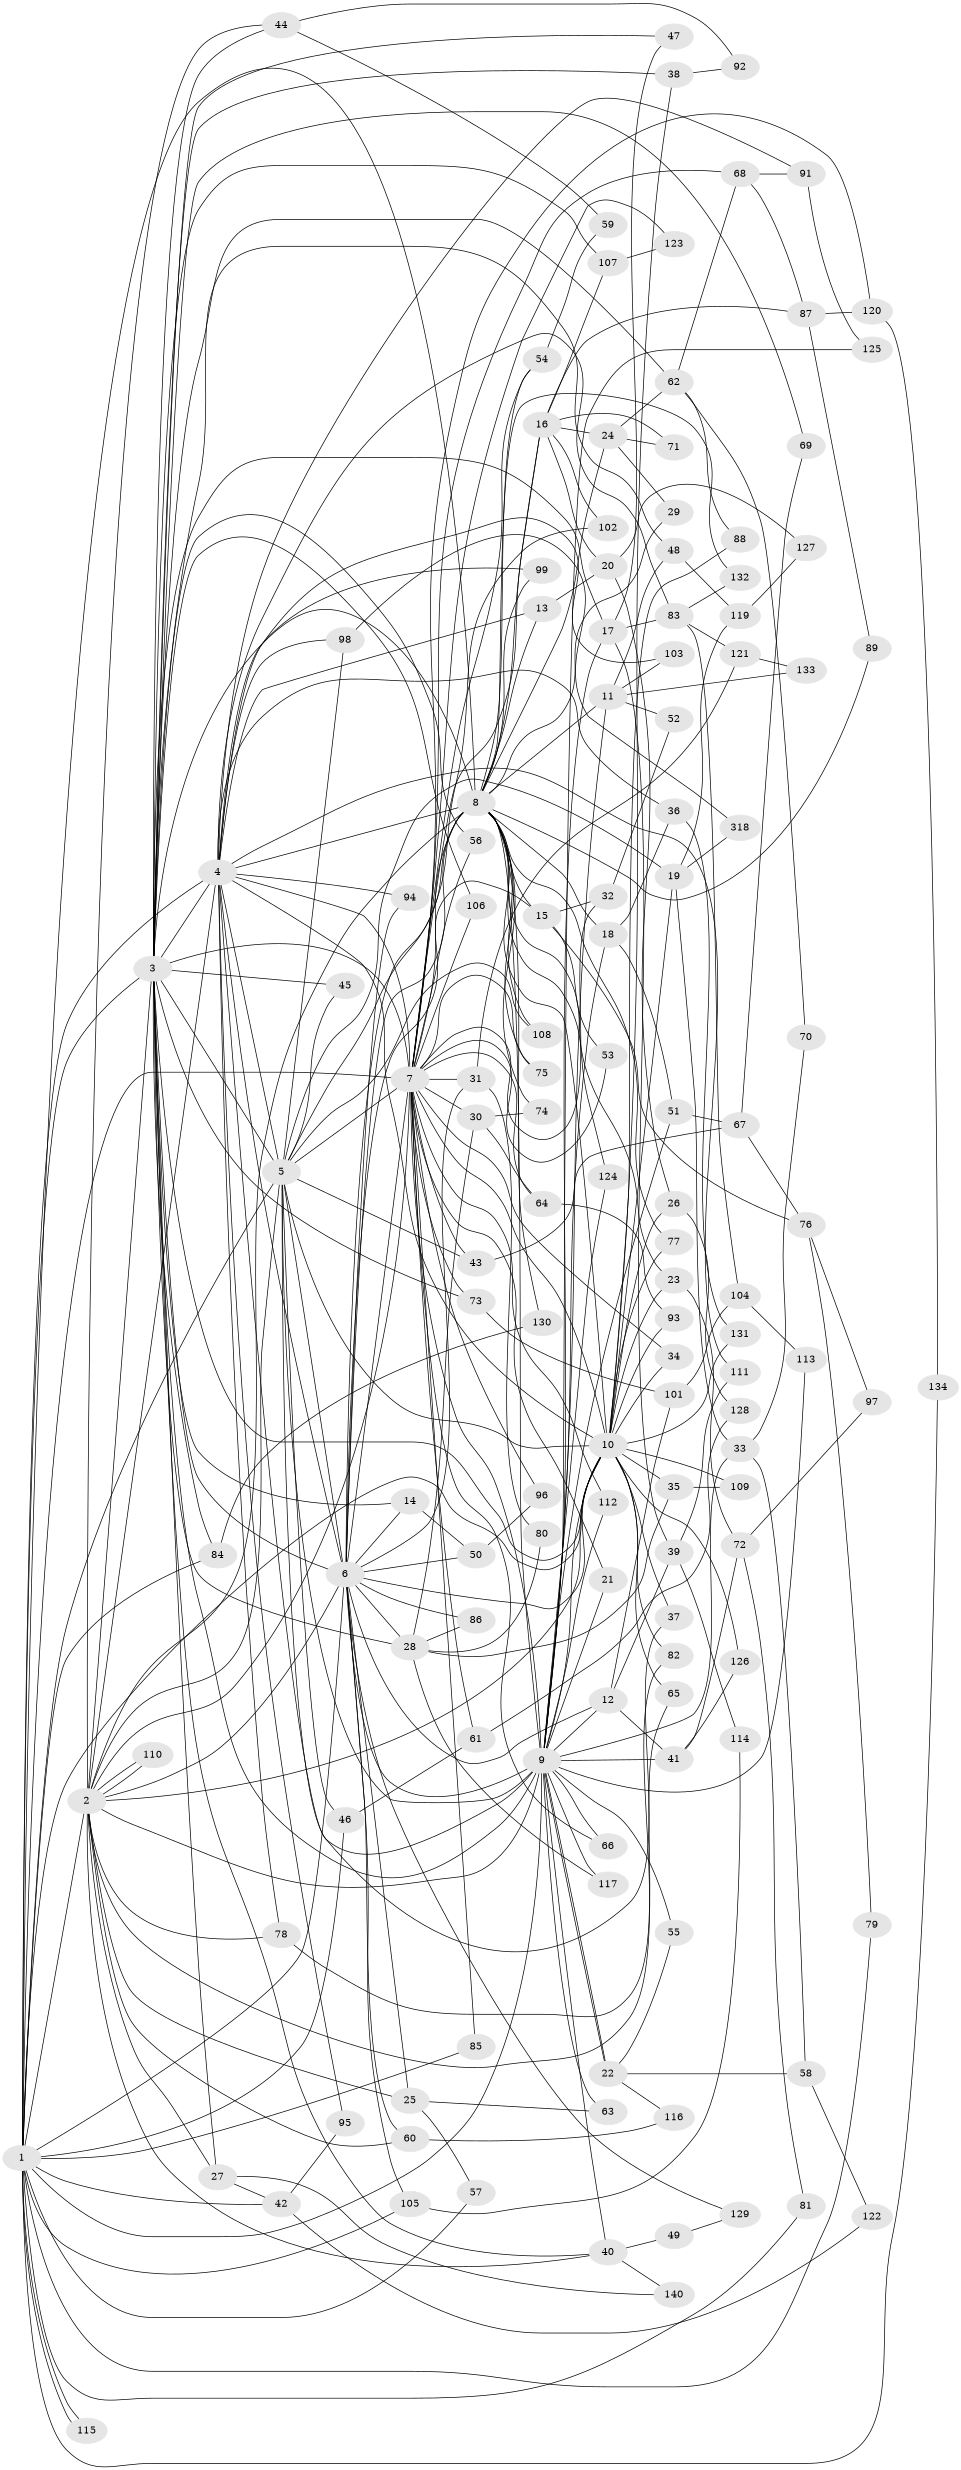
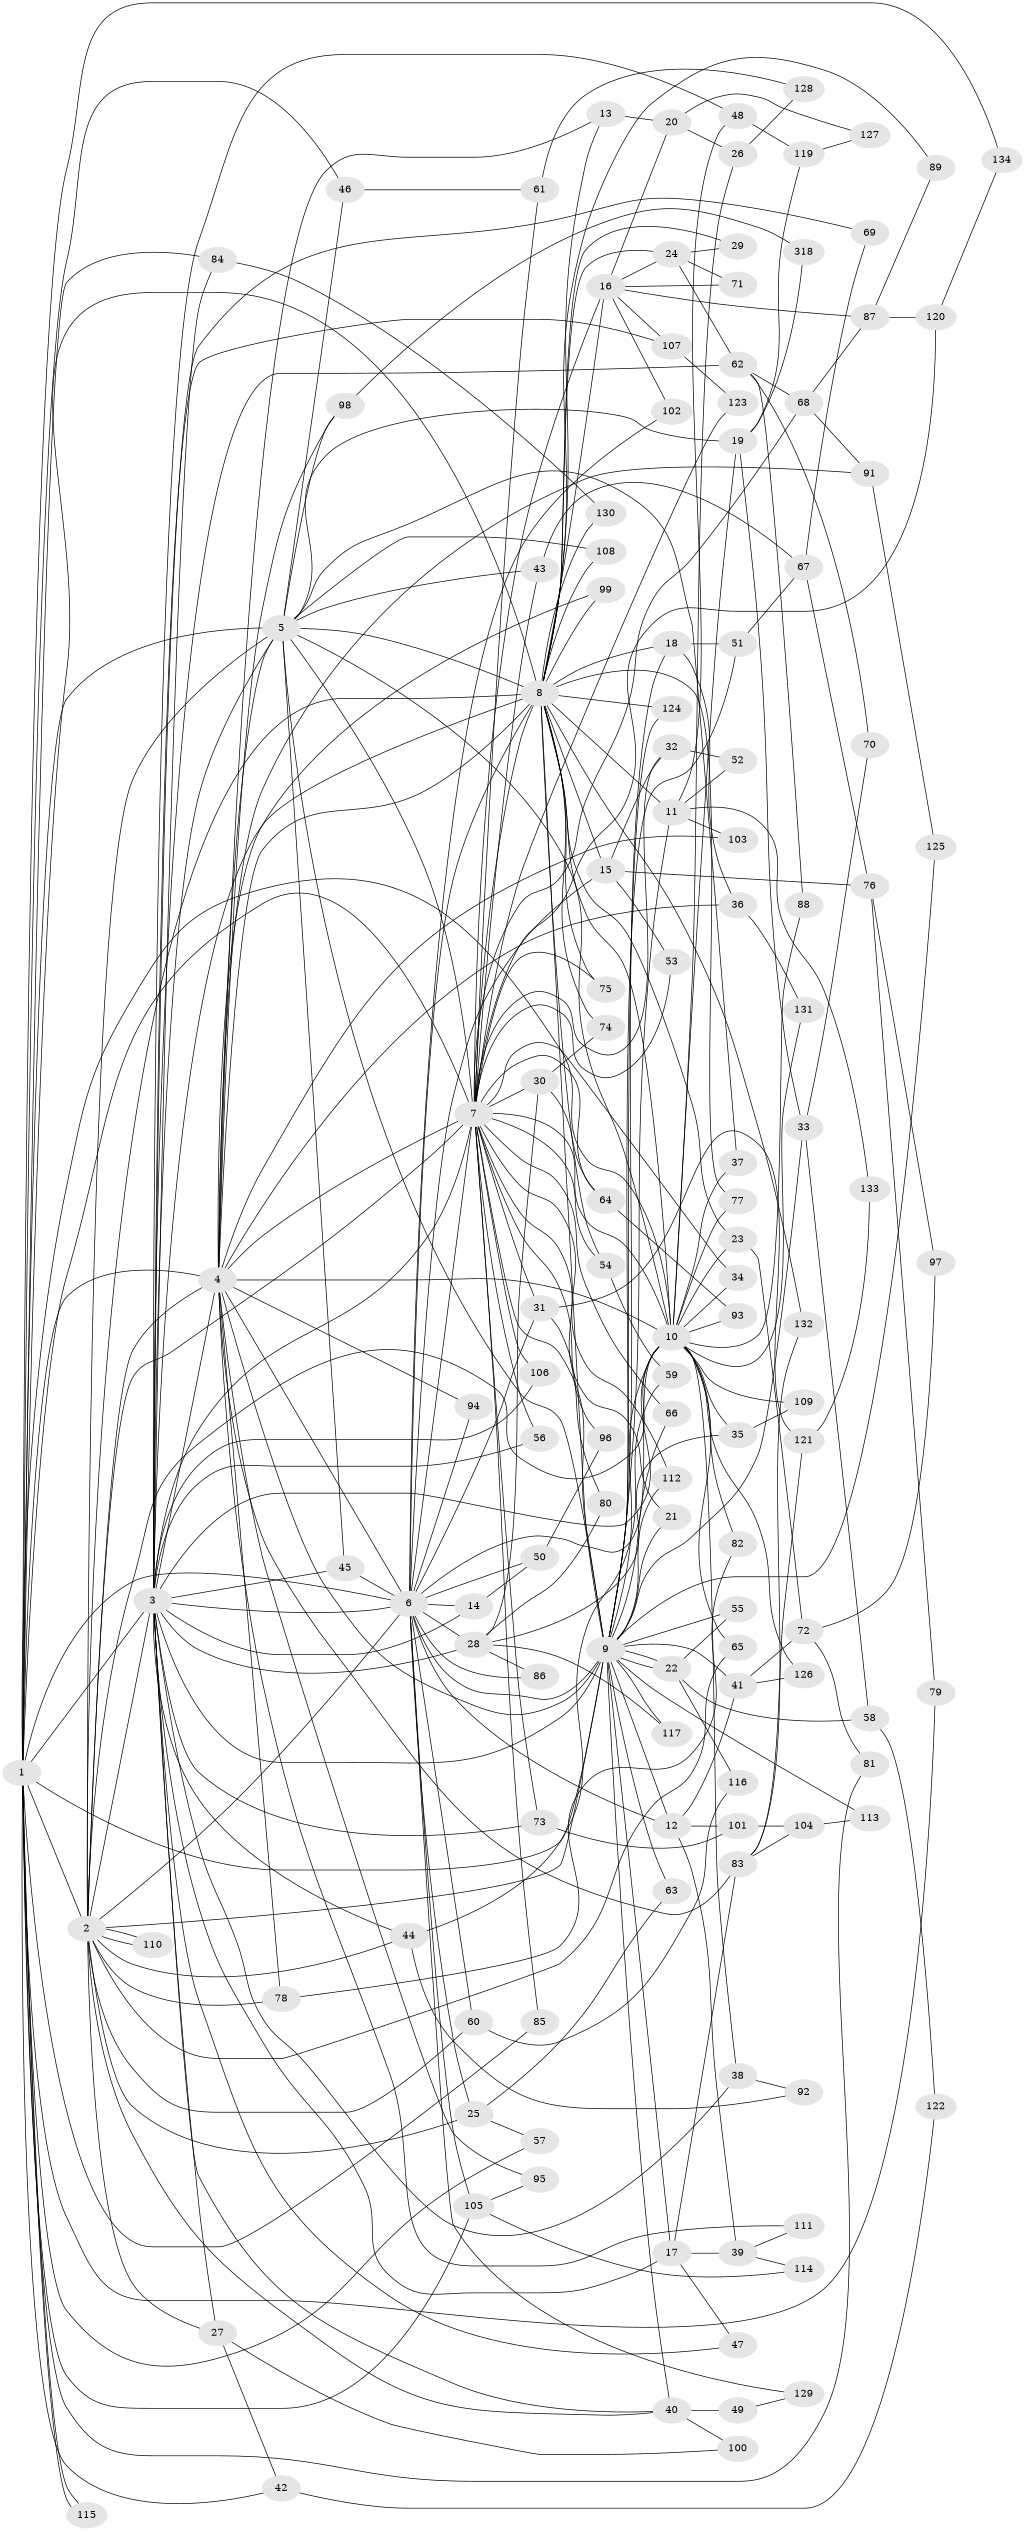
(313, 1373) -> (377, 1586)
(313, 2164) -> (507, 2193)
(674, 2295) -> (738, 2449)
